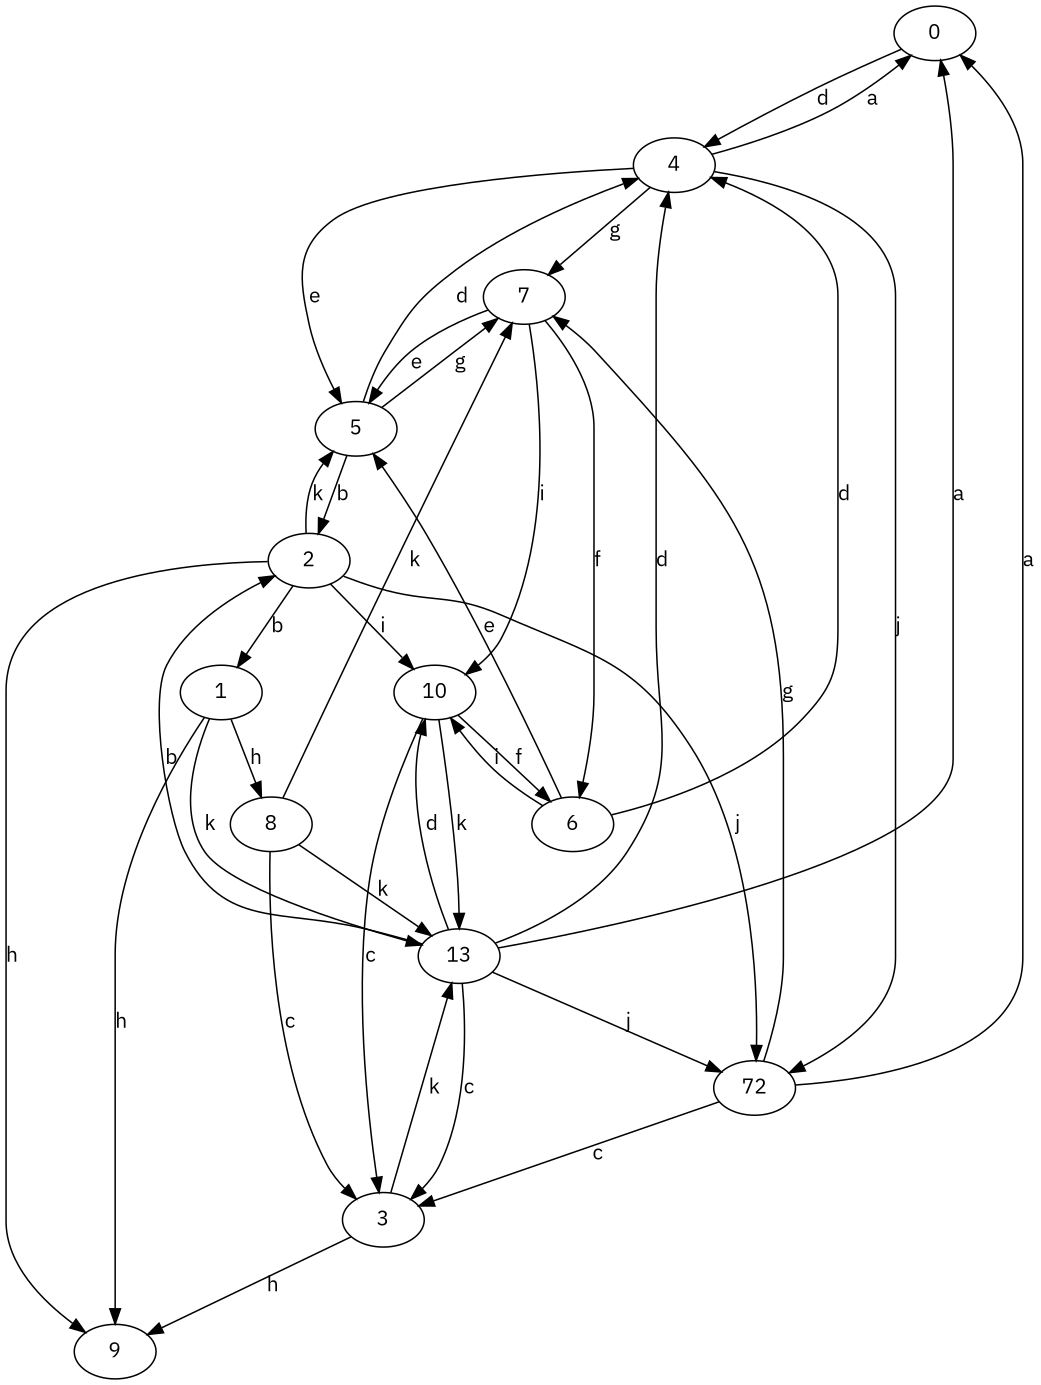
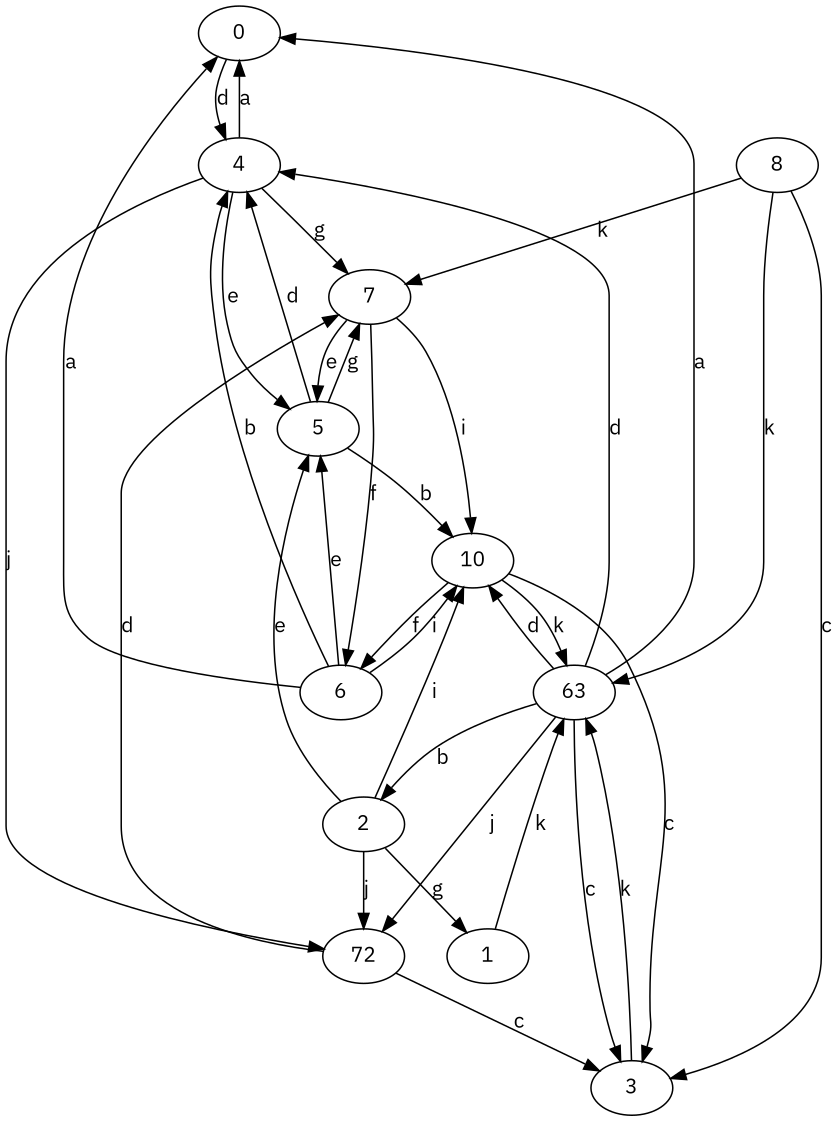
(335, 488) -> (397, 484)
(318, 495) -> (280, 627)
(845, 495) -> (251, 429)
(278, 627) -> (438, 890)
(1023, 646) -> (64, 447)
(788, 692) -> (128, 627)
(243, 751) -> none
(459, 956) -> (574, 692)
(115, 1352) -> none
